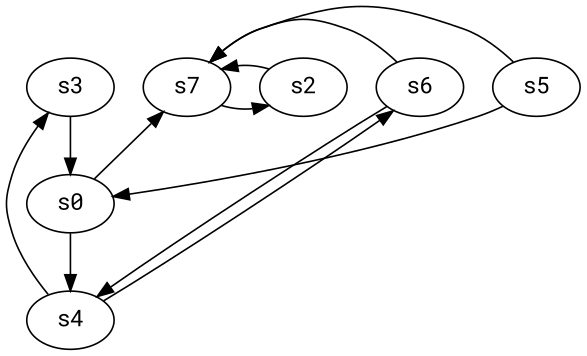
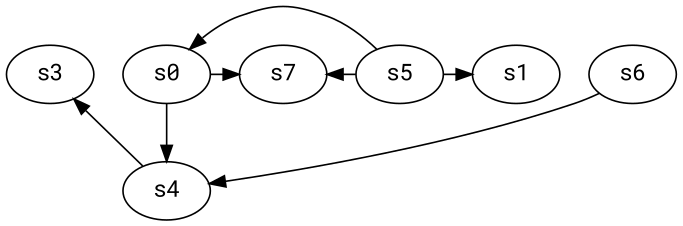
(321, 21) -> none
none -> (516, 74)
(303, 87) -> none
(70, 138) -> none
(243, 212) -> none
